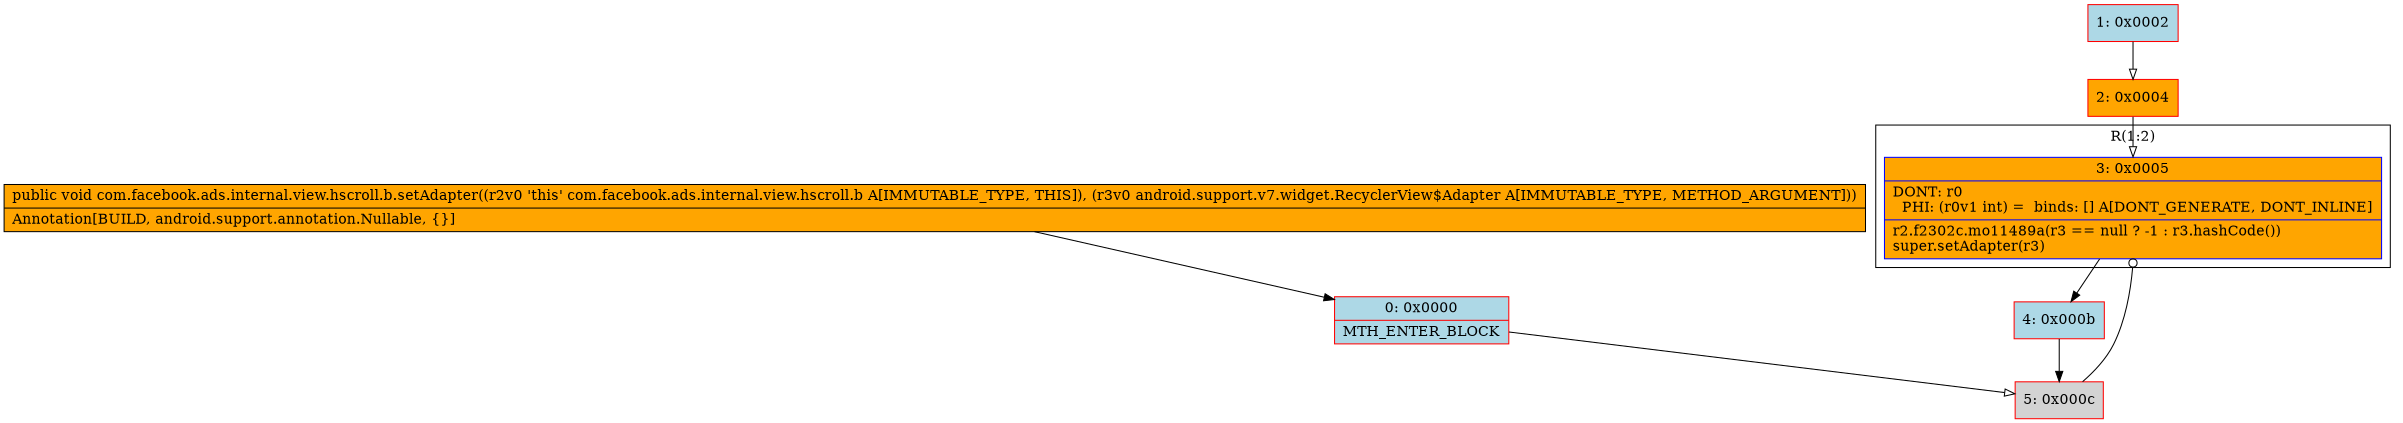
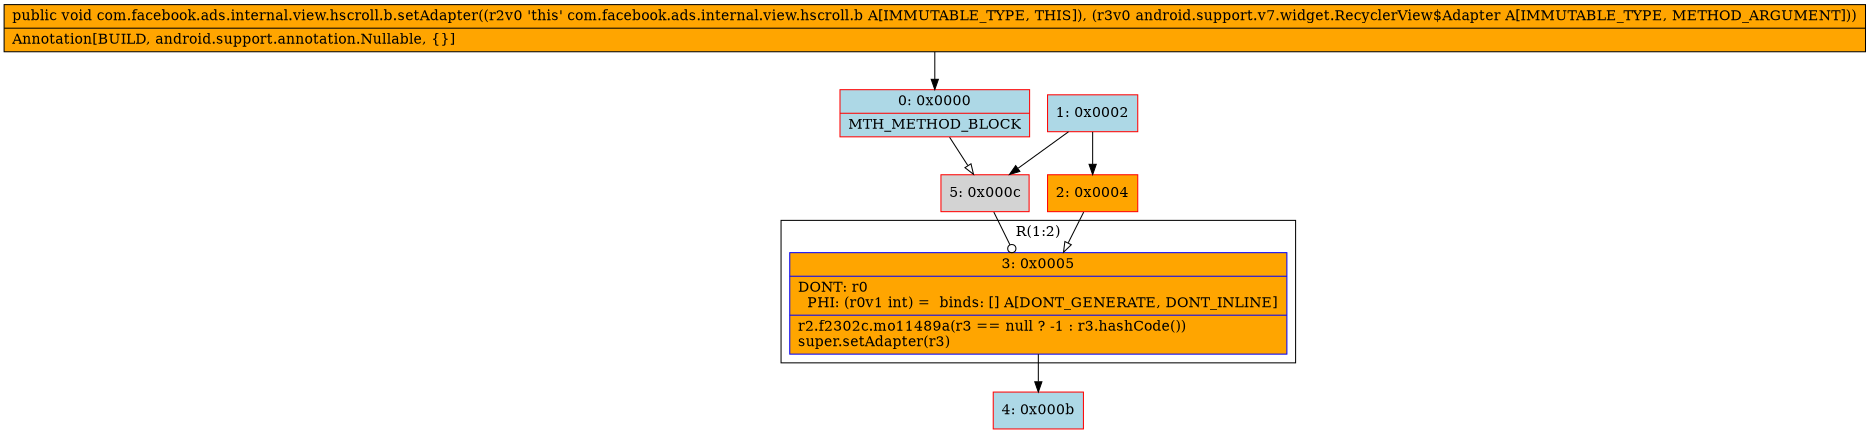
(2133, 55) -> (1093, 148)
(1422, 332) -> (935, 125)
(2059, 355) -> (1043, 150)
